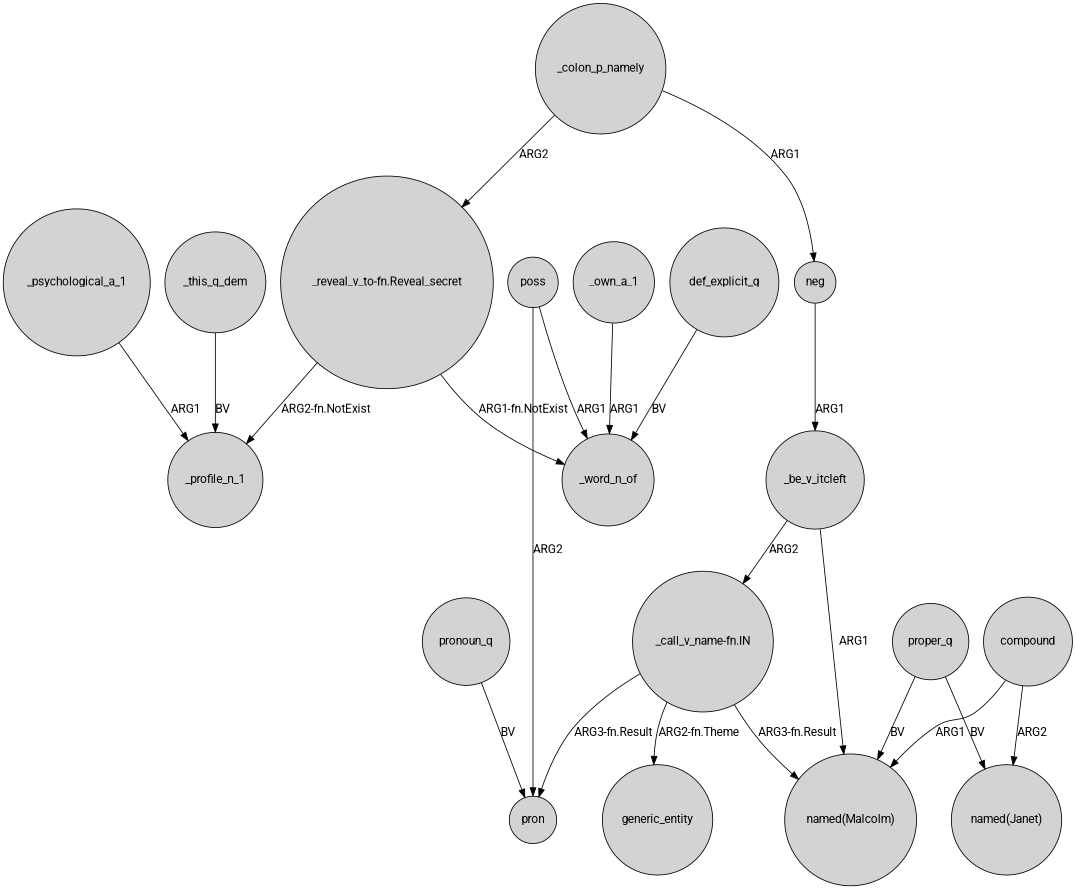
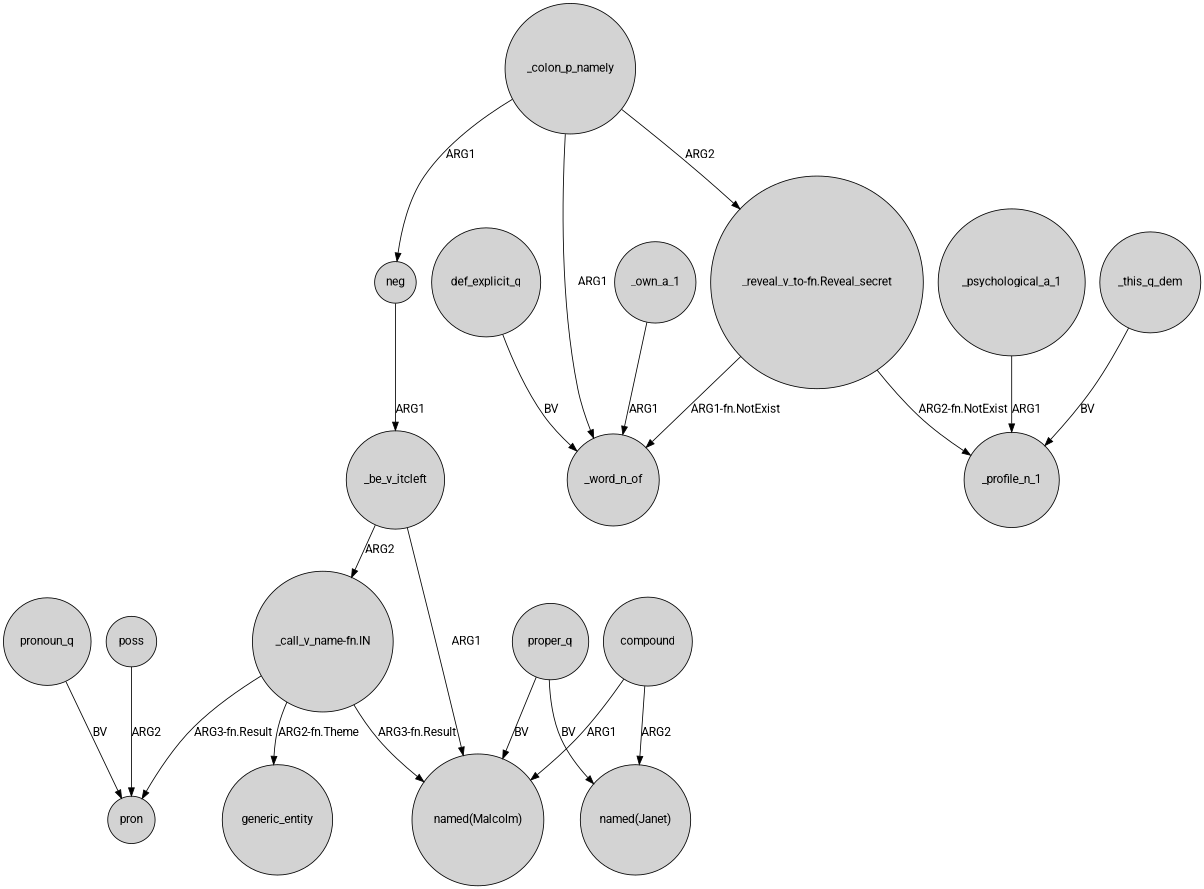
(559, 370) -> (565, 284)
